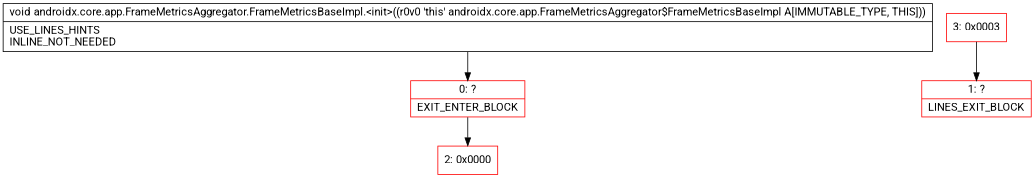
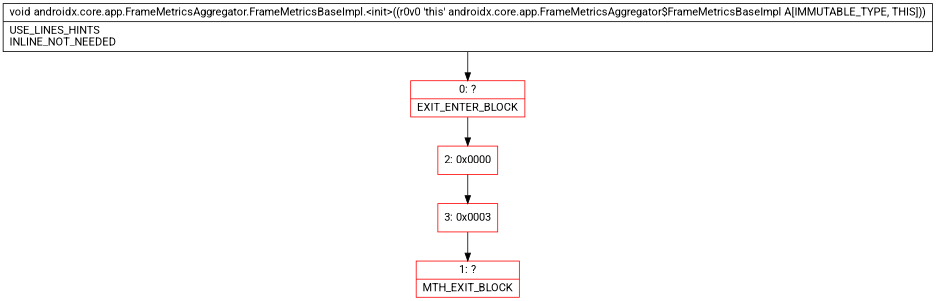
(977, 107) -> (468, 288)
none -> (468, 185)
